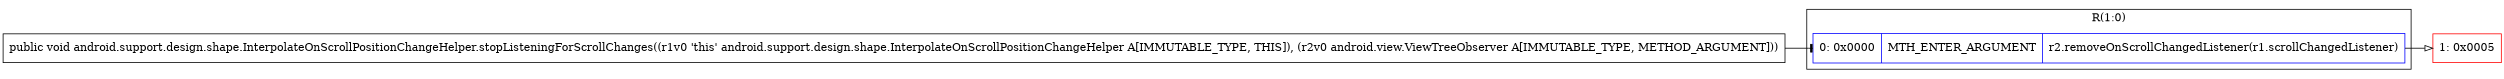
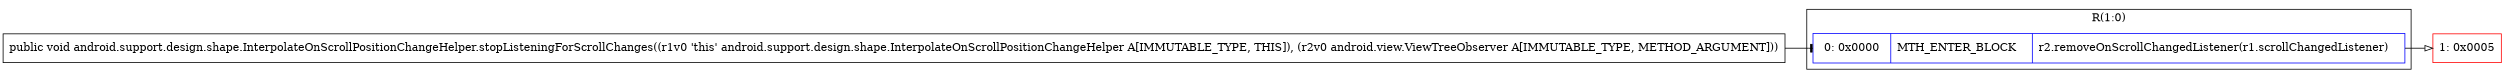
(1962, 48) -> (1957, 48)
